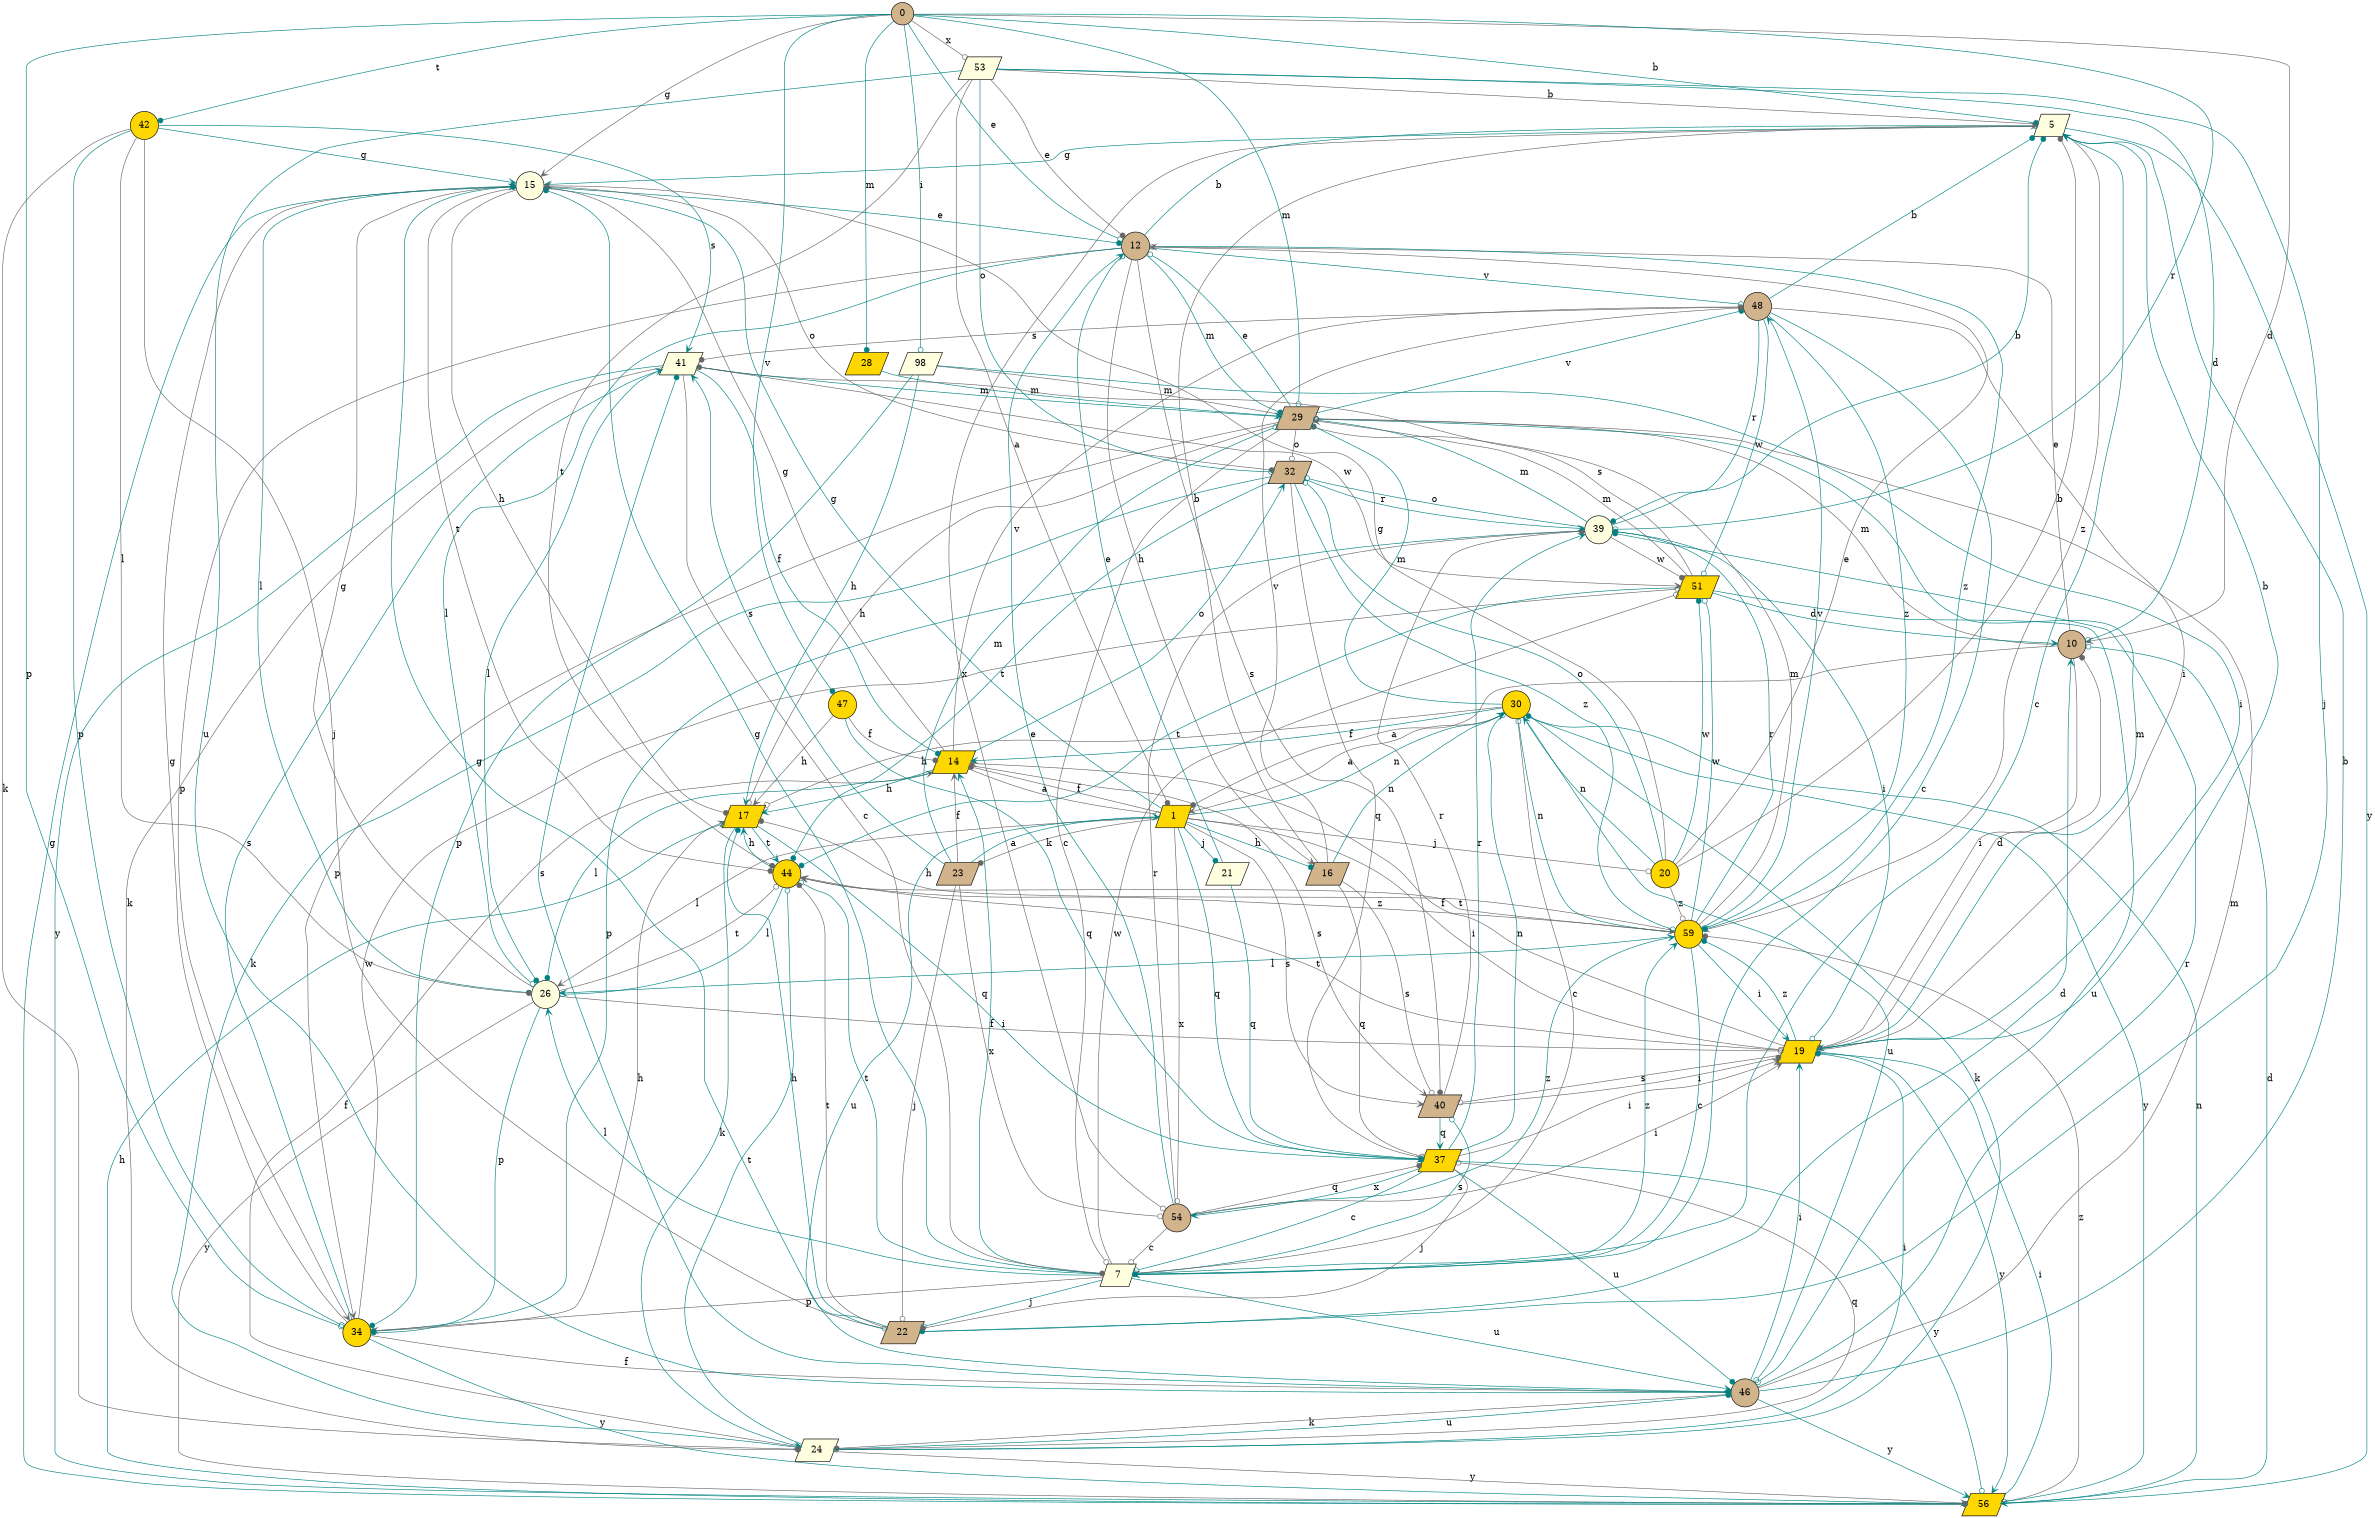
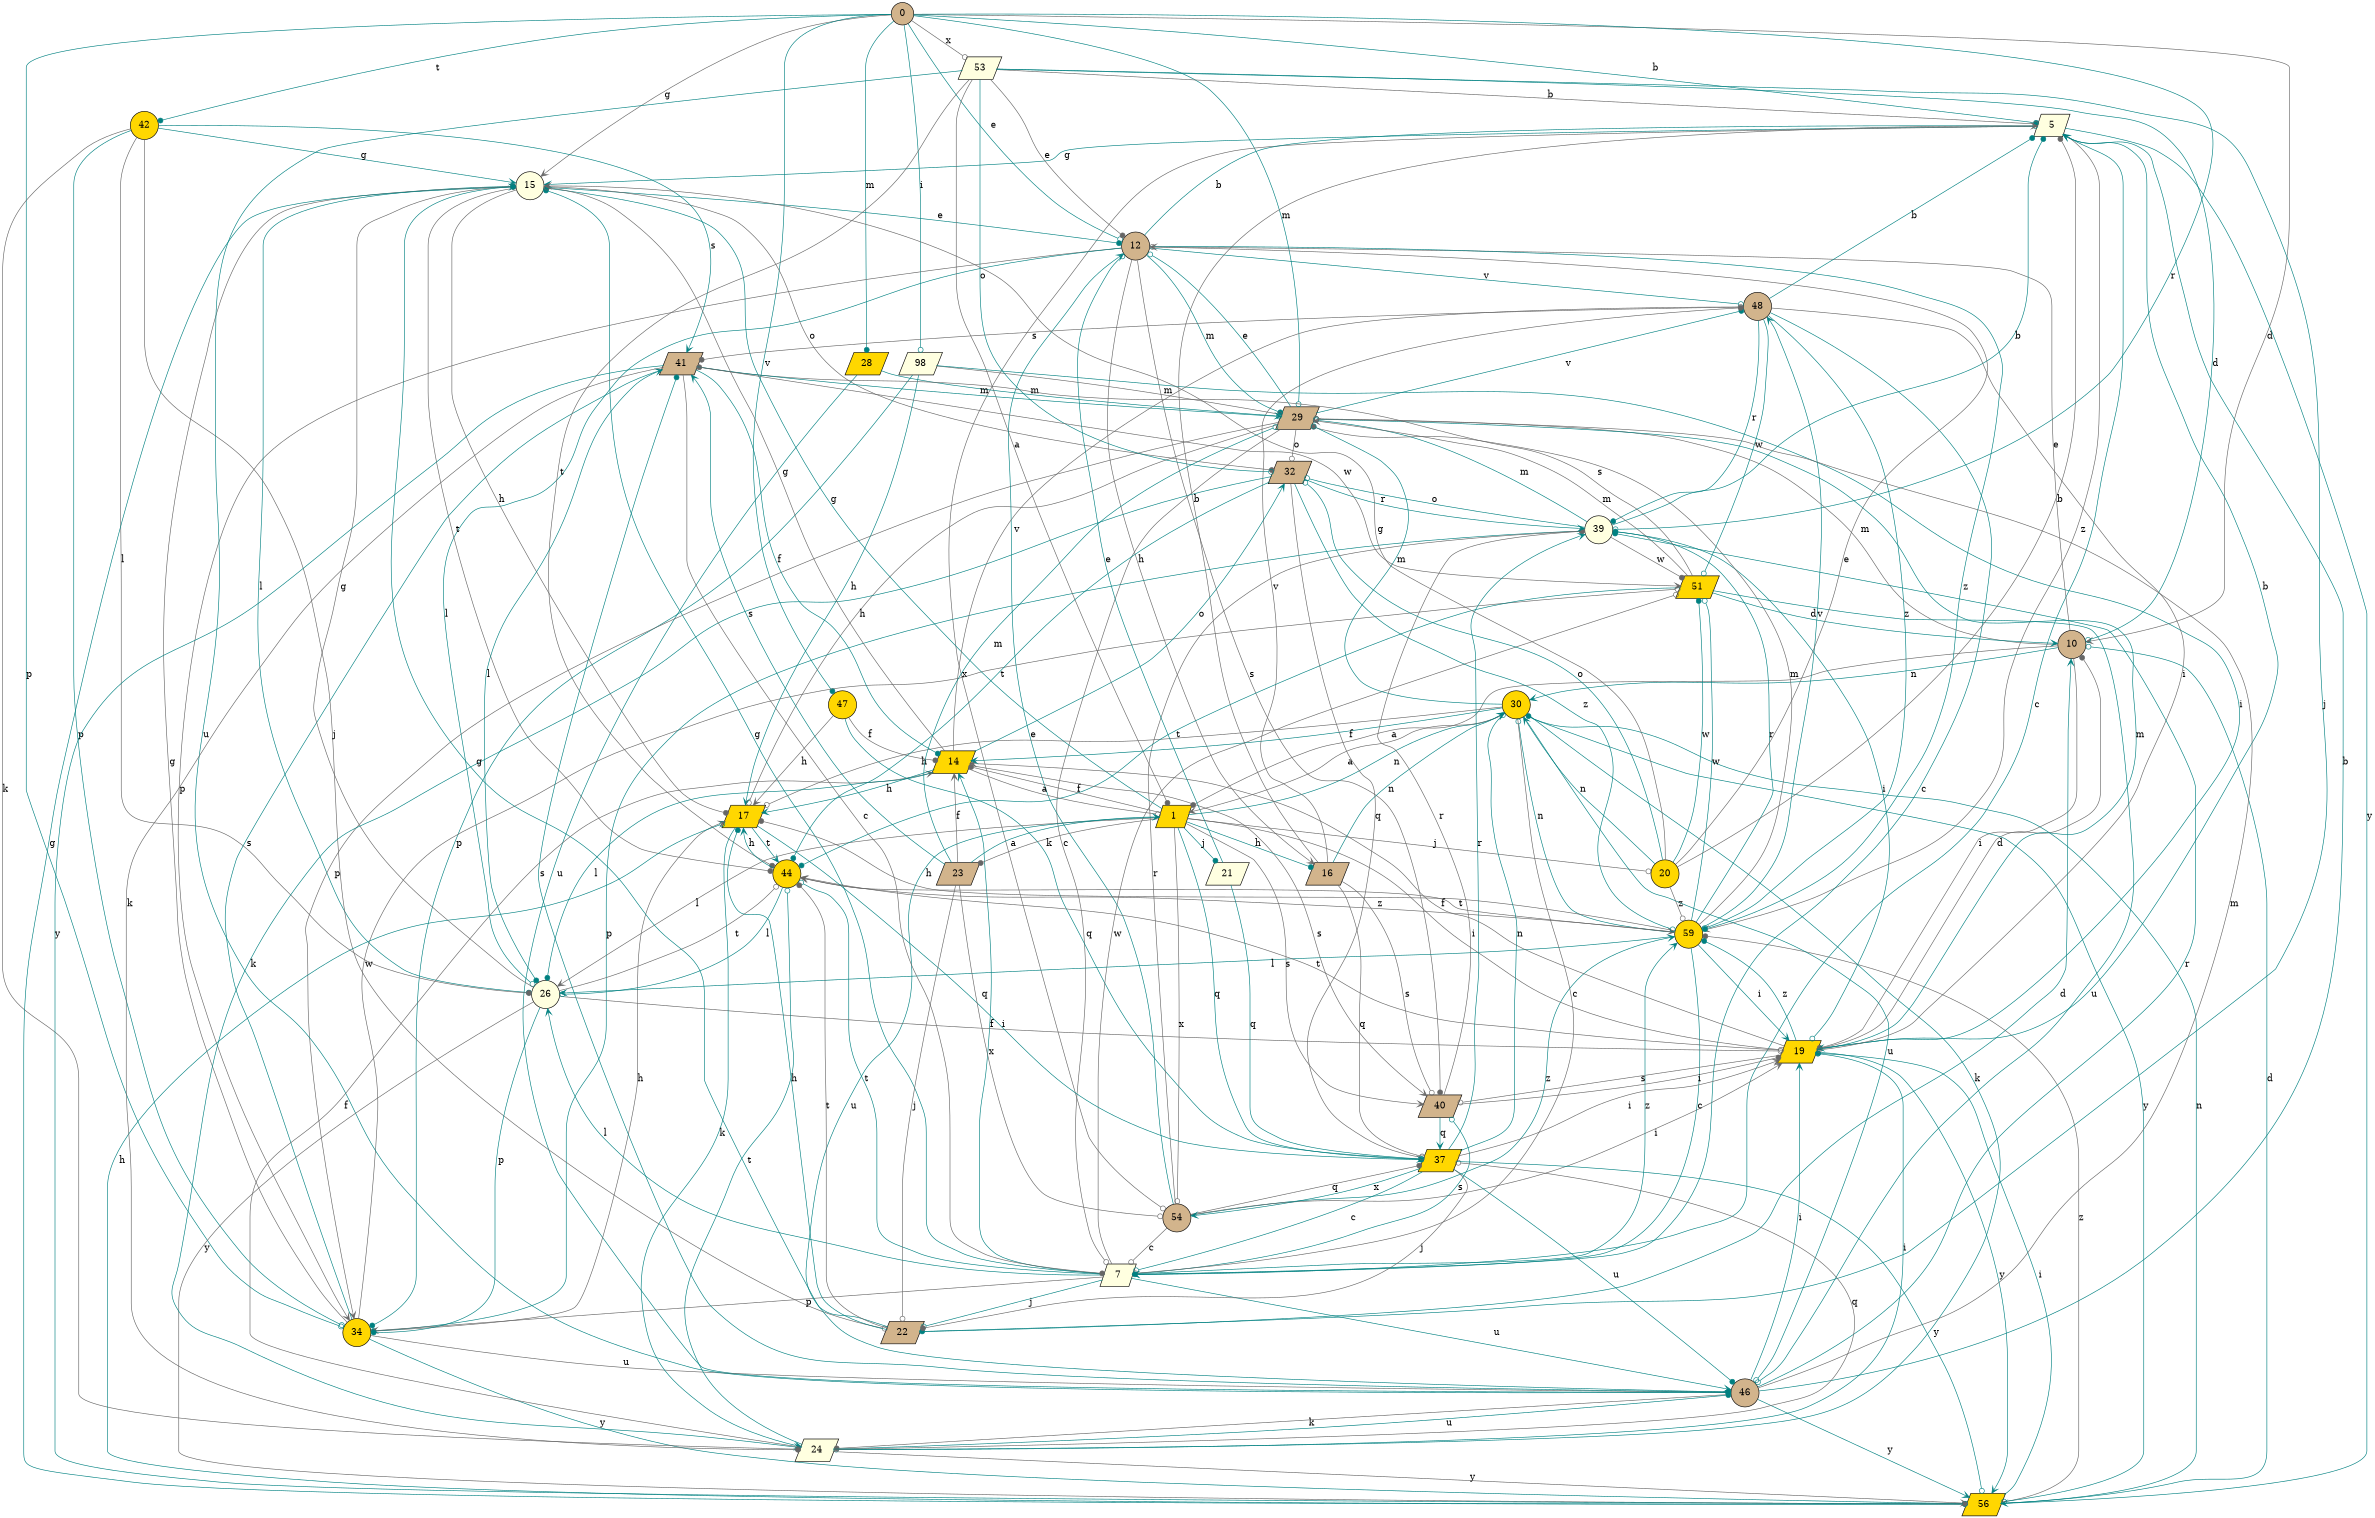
(681, 364) -> (681, 364)
none -> (1824, 680)
none -> (666, 1324)
(626, 1363) -> (626, 1363)
